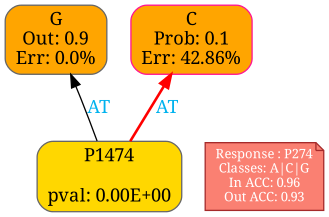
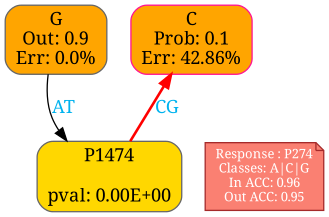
(167, 108) -> (167, 108)
(87, 114) -> (48, 103)
(264, 177) -> (264, 177)
